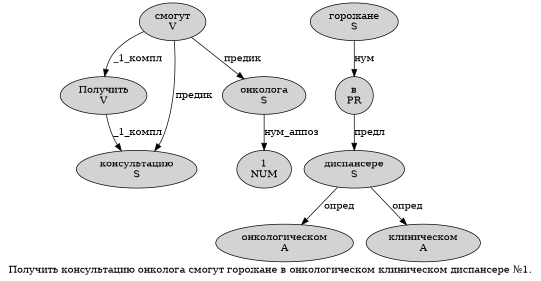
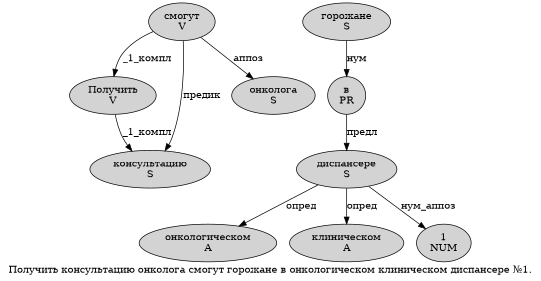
(243, 59) -> (248, 59)
(264, 129) -> (394, 205)
